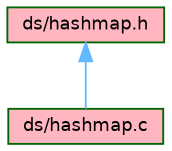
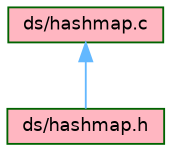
(86, 85) -> (86, 85)
